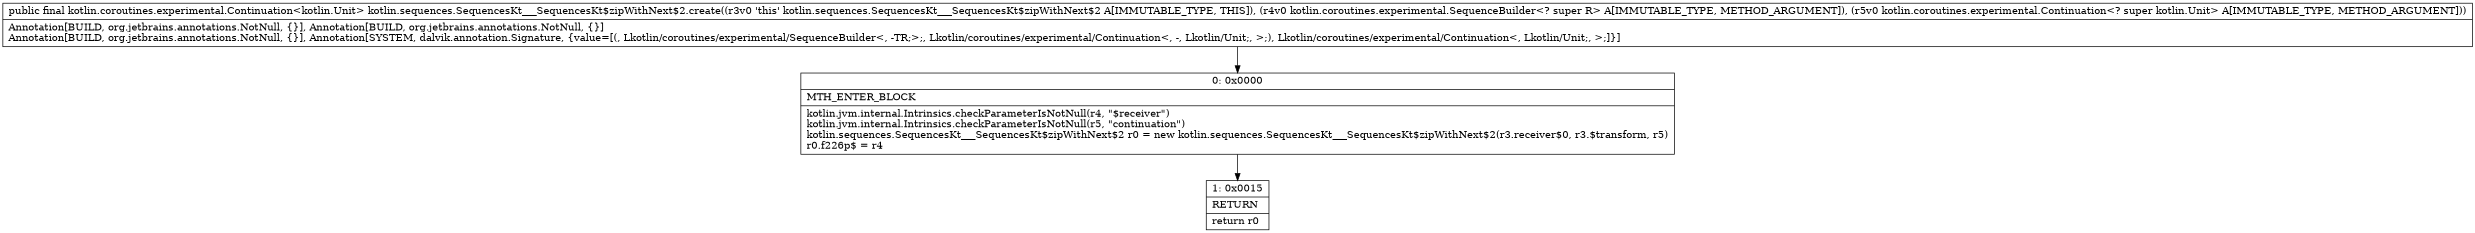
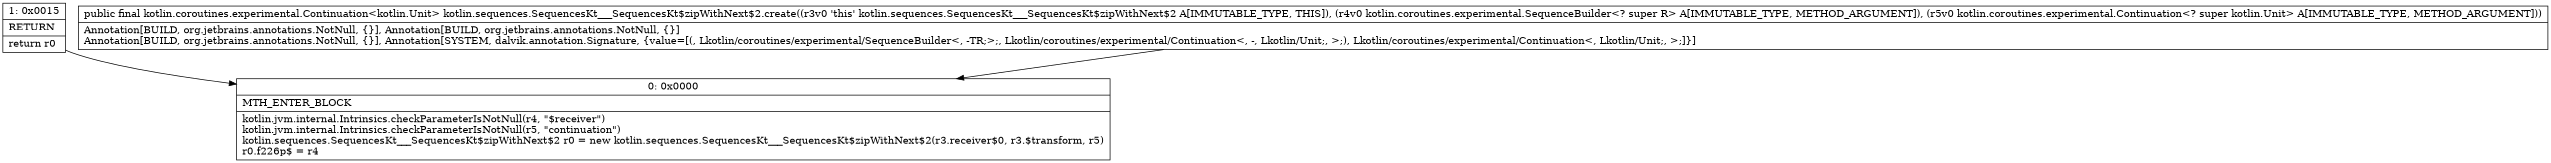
(1238, 164) -> (147, 71)
